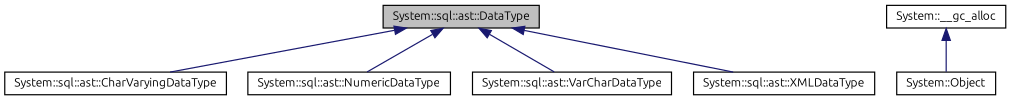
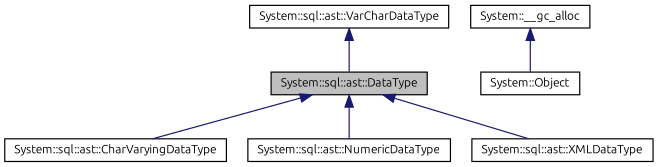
(522, 53) -> (349, 56)
